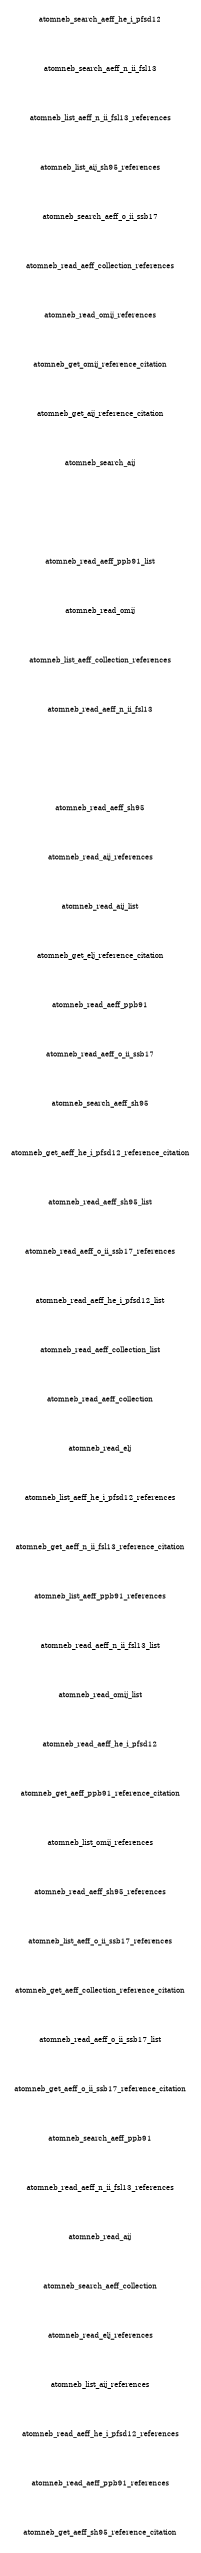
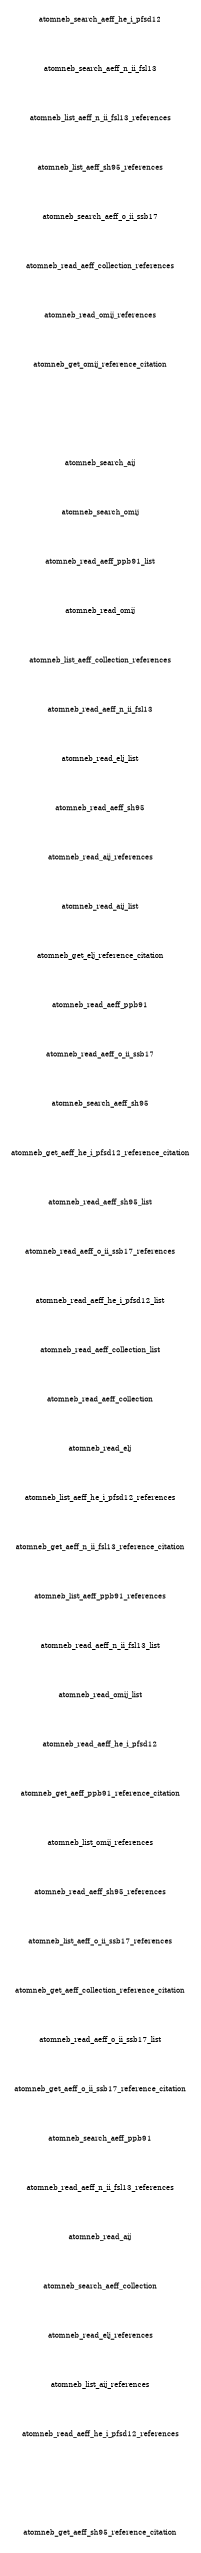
(100, 168) -> (100, 168)
(100, 414) -> none
none -> (100, 513)
none -> (100, 759)
(100, 2484) -> none
